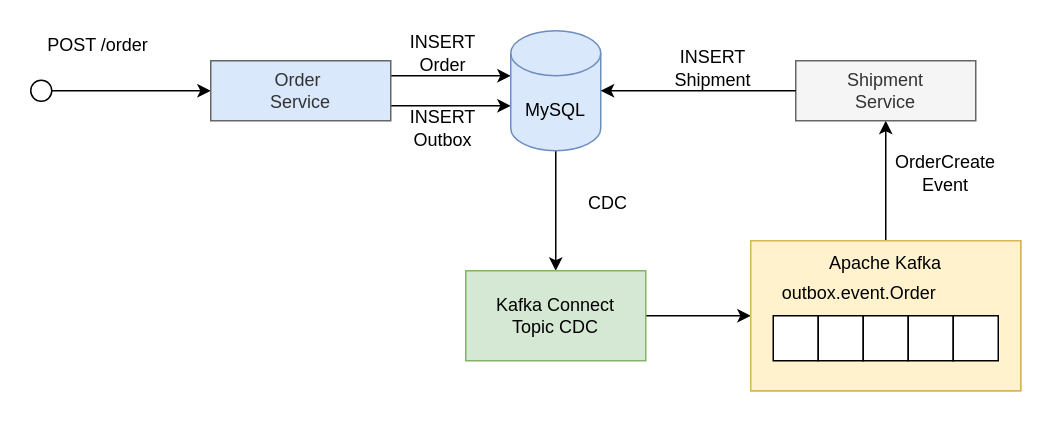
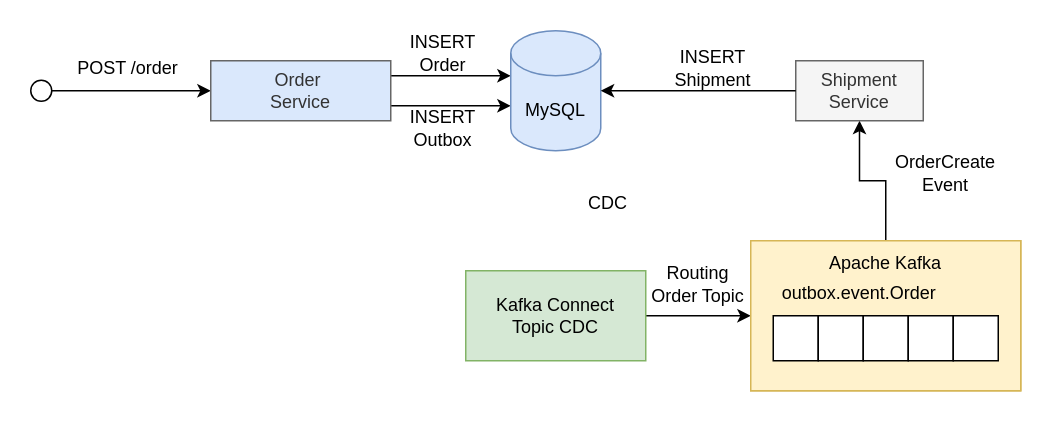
(98, 46) -> (128, 68)
(886, 91) -> (860, 91)
(556, 206) -> none
none -> (698, 284)
